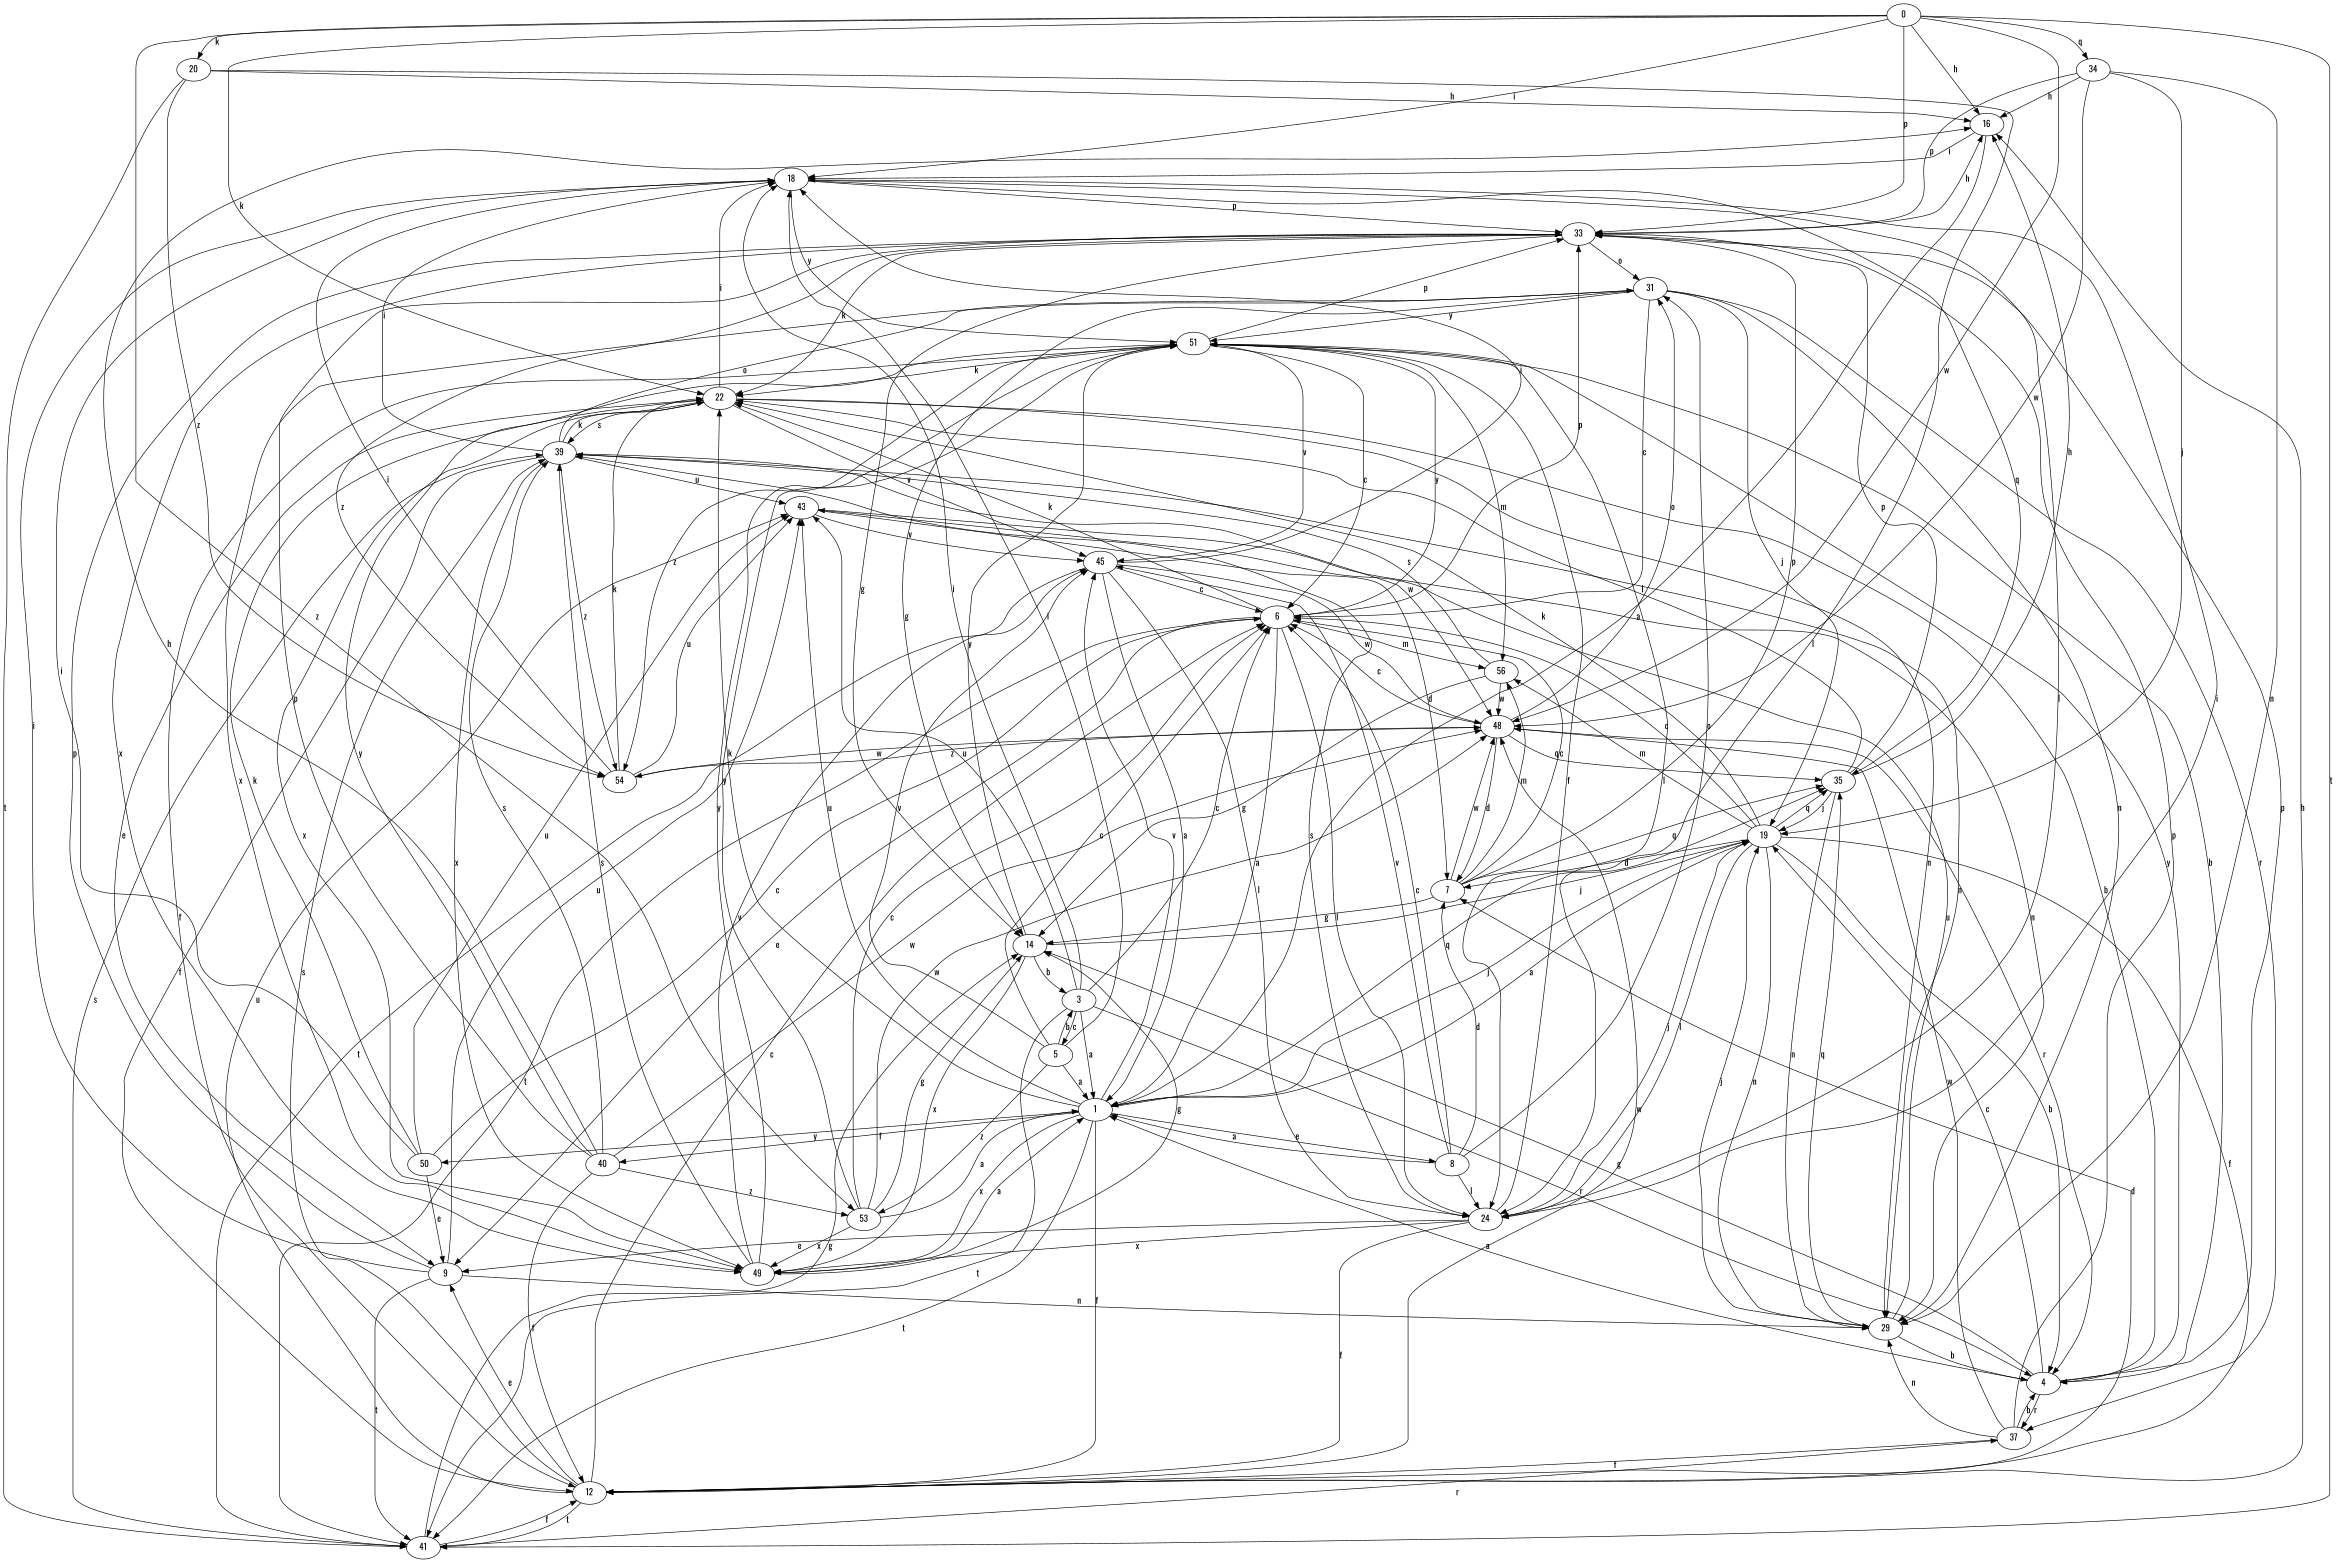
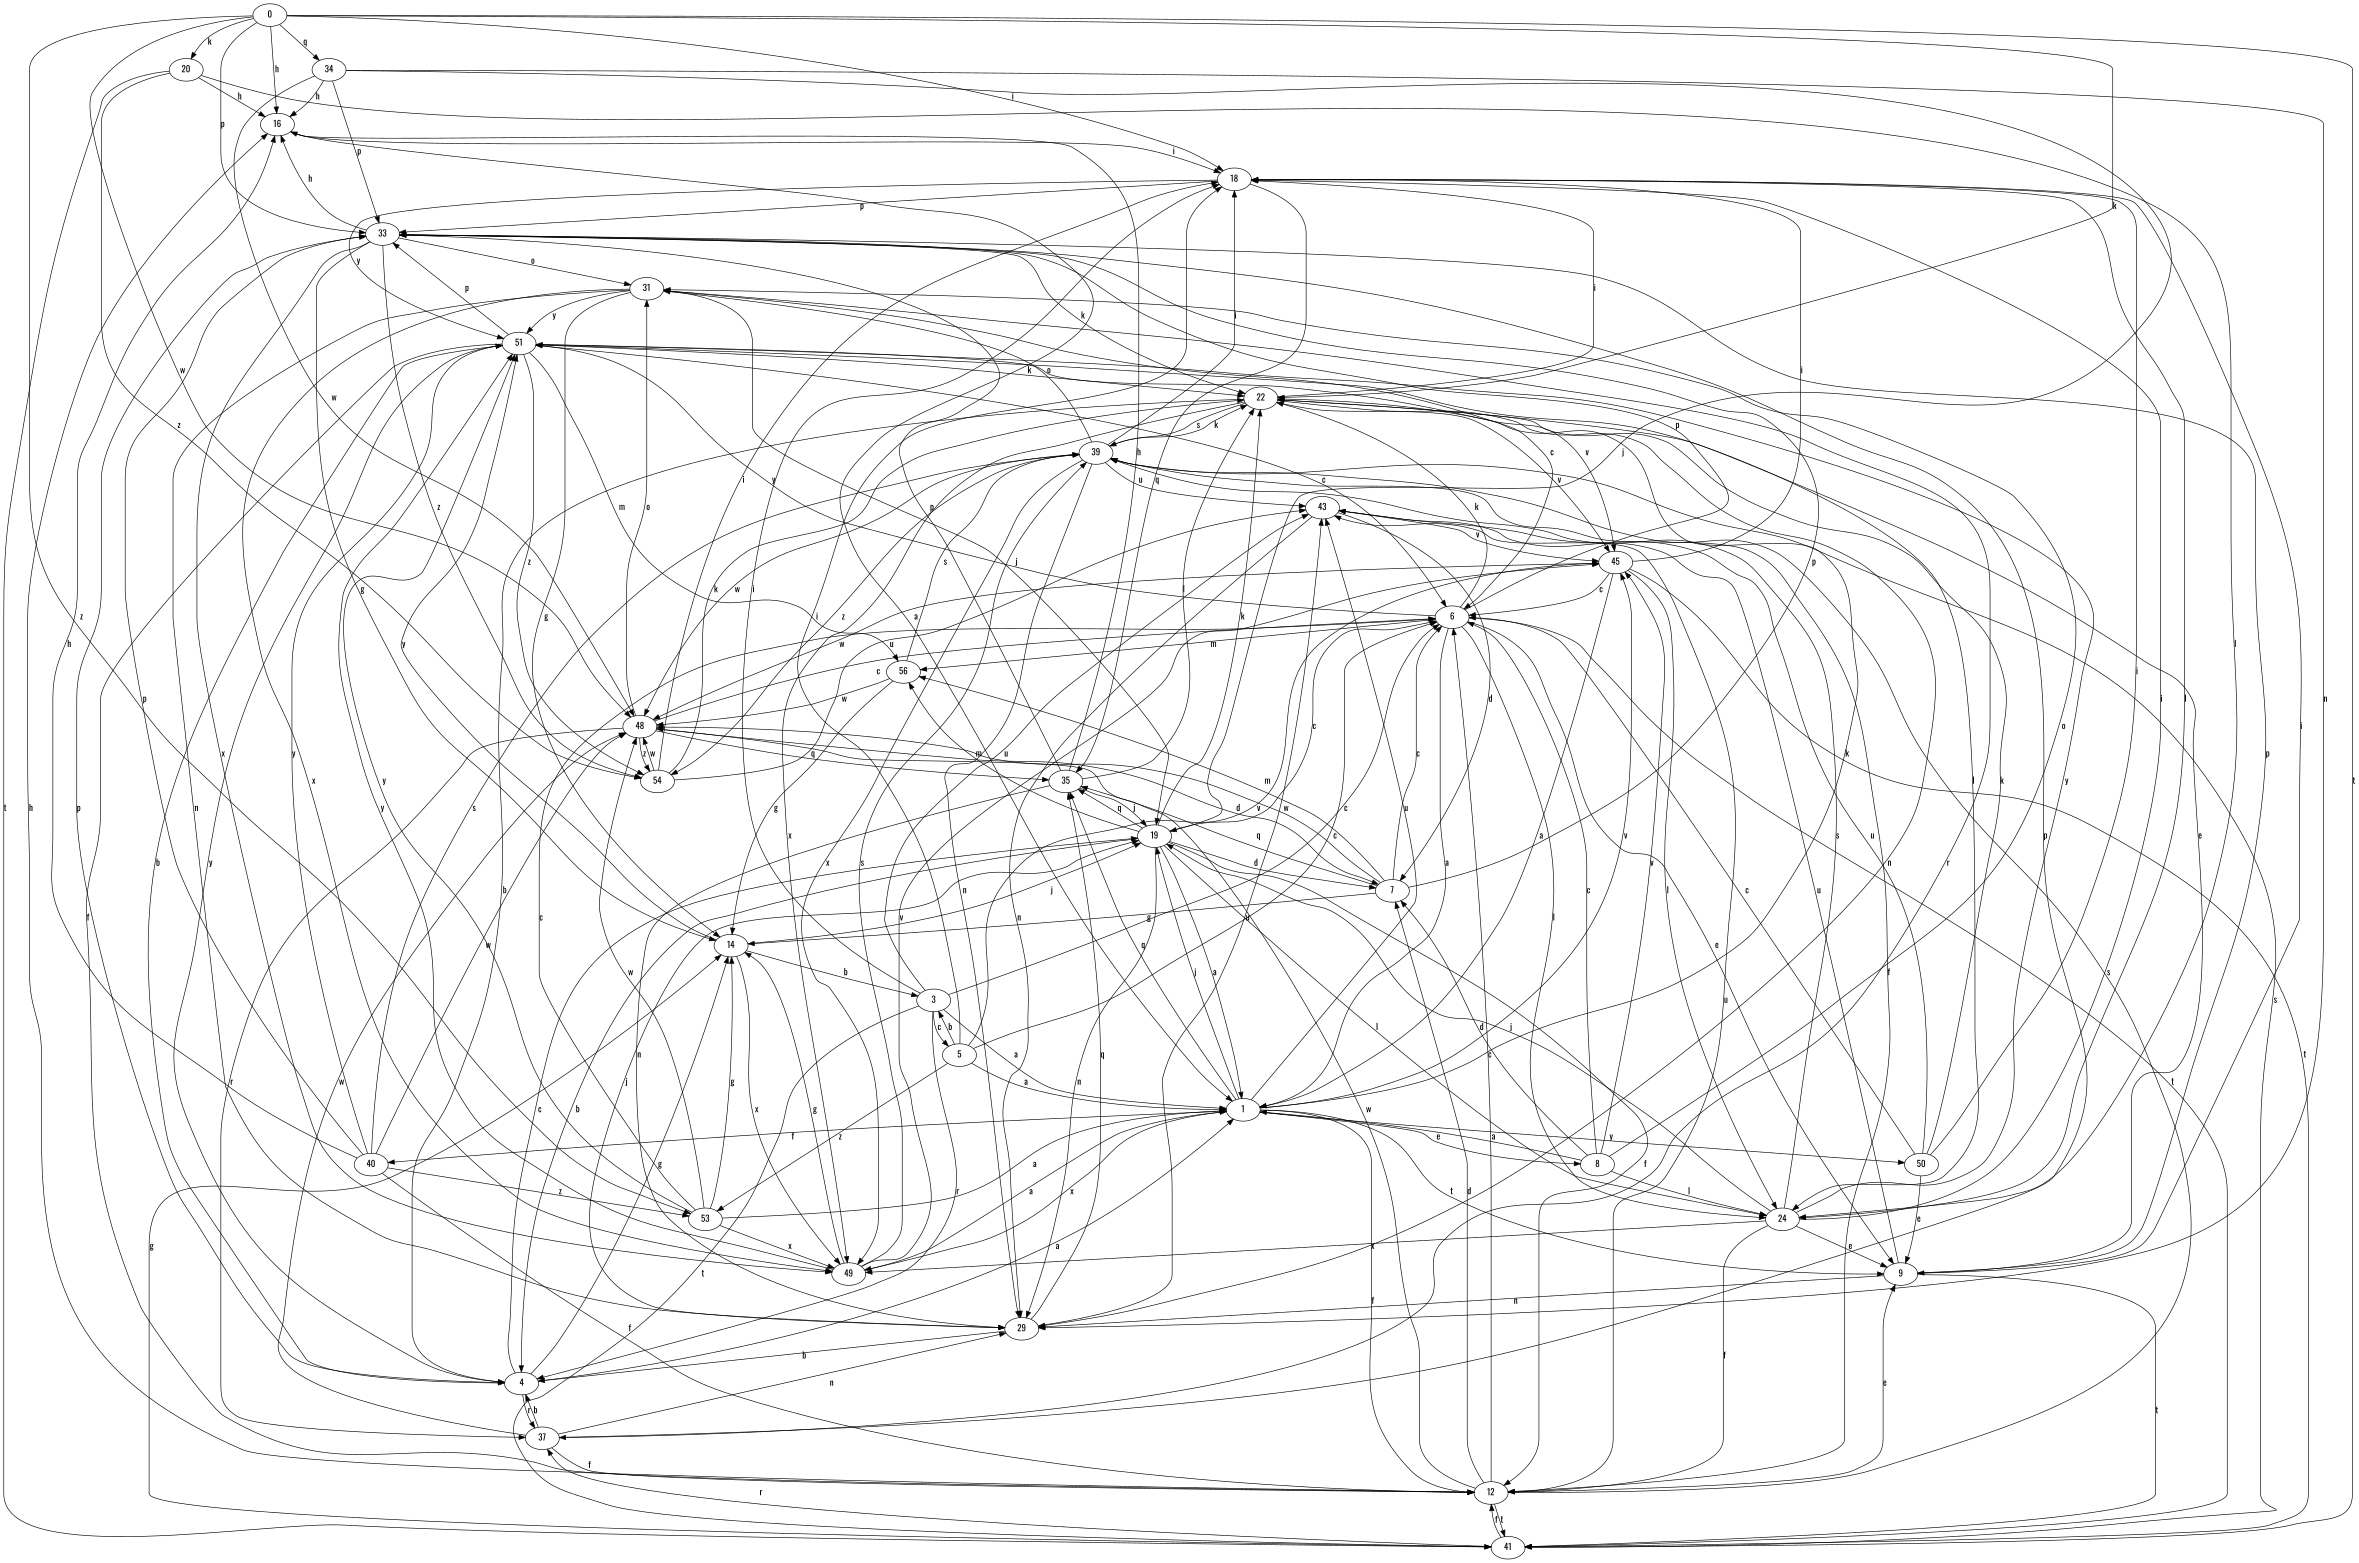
(1569, 781) -> (2067, 781)
(1972, 910) -> (224, 1108)
(789, 1346) -> (1568, 1239)
